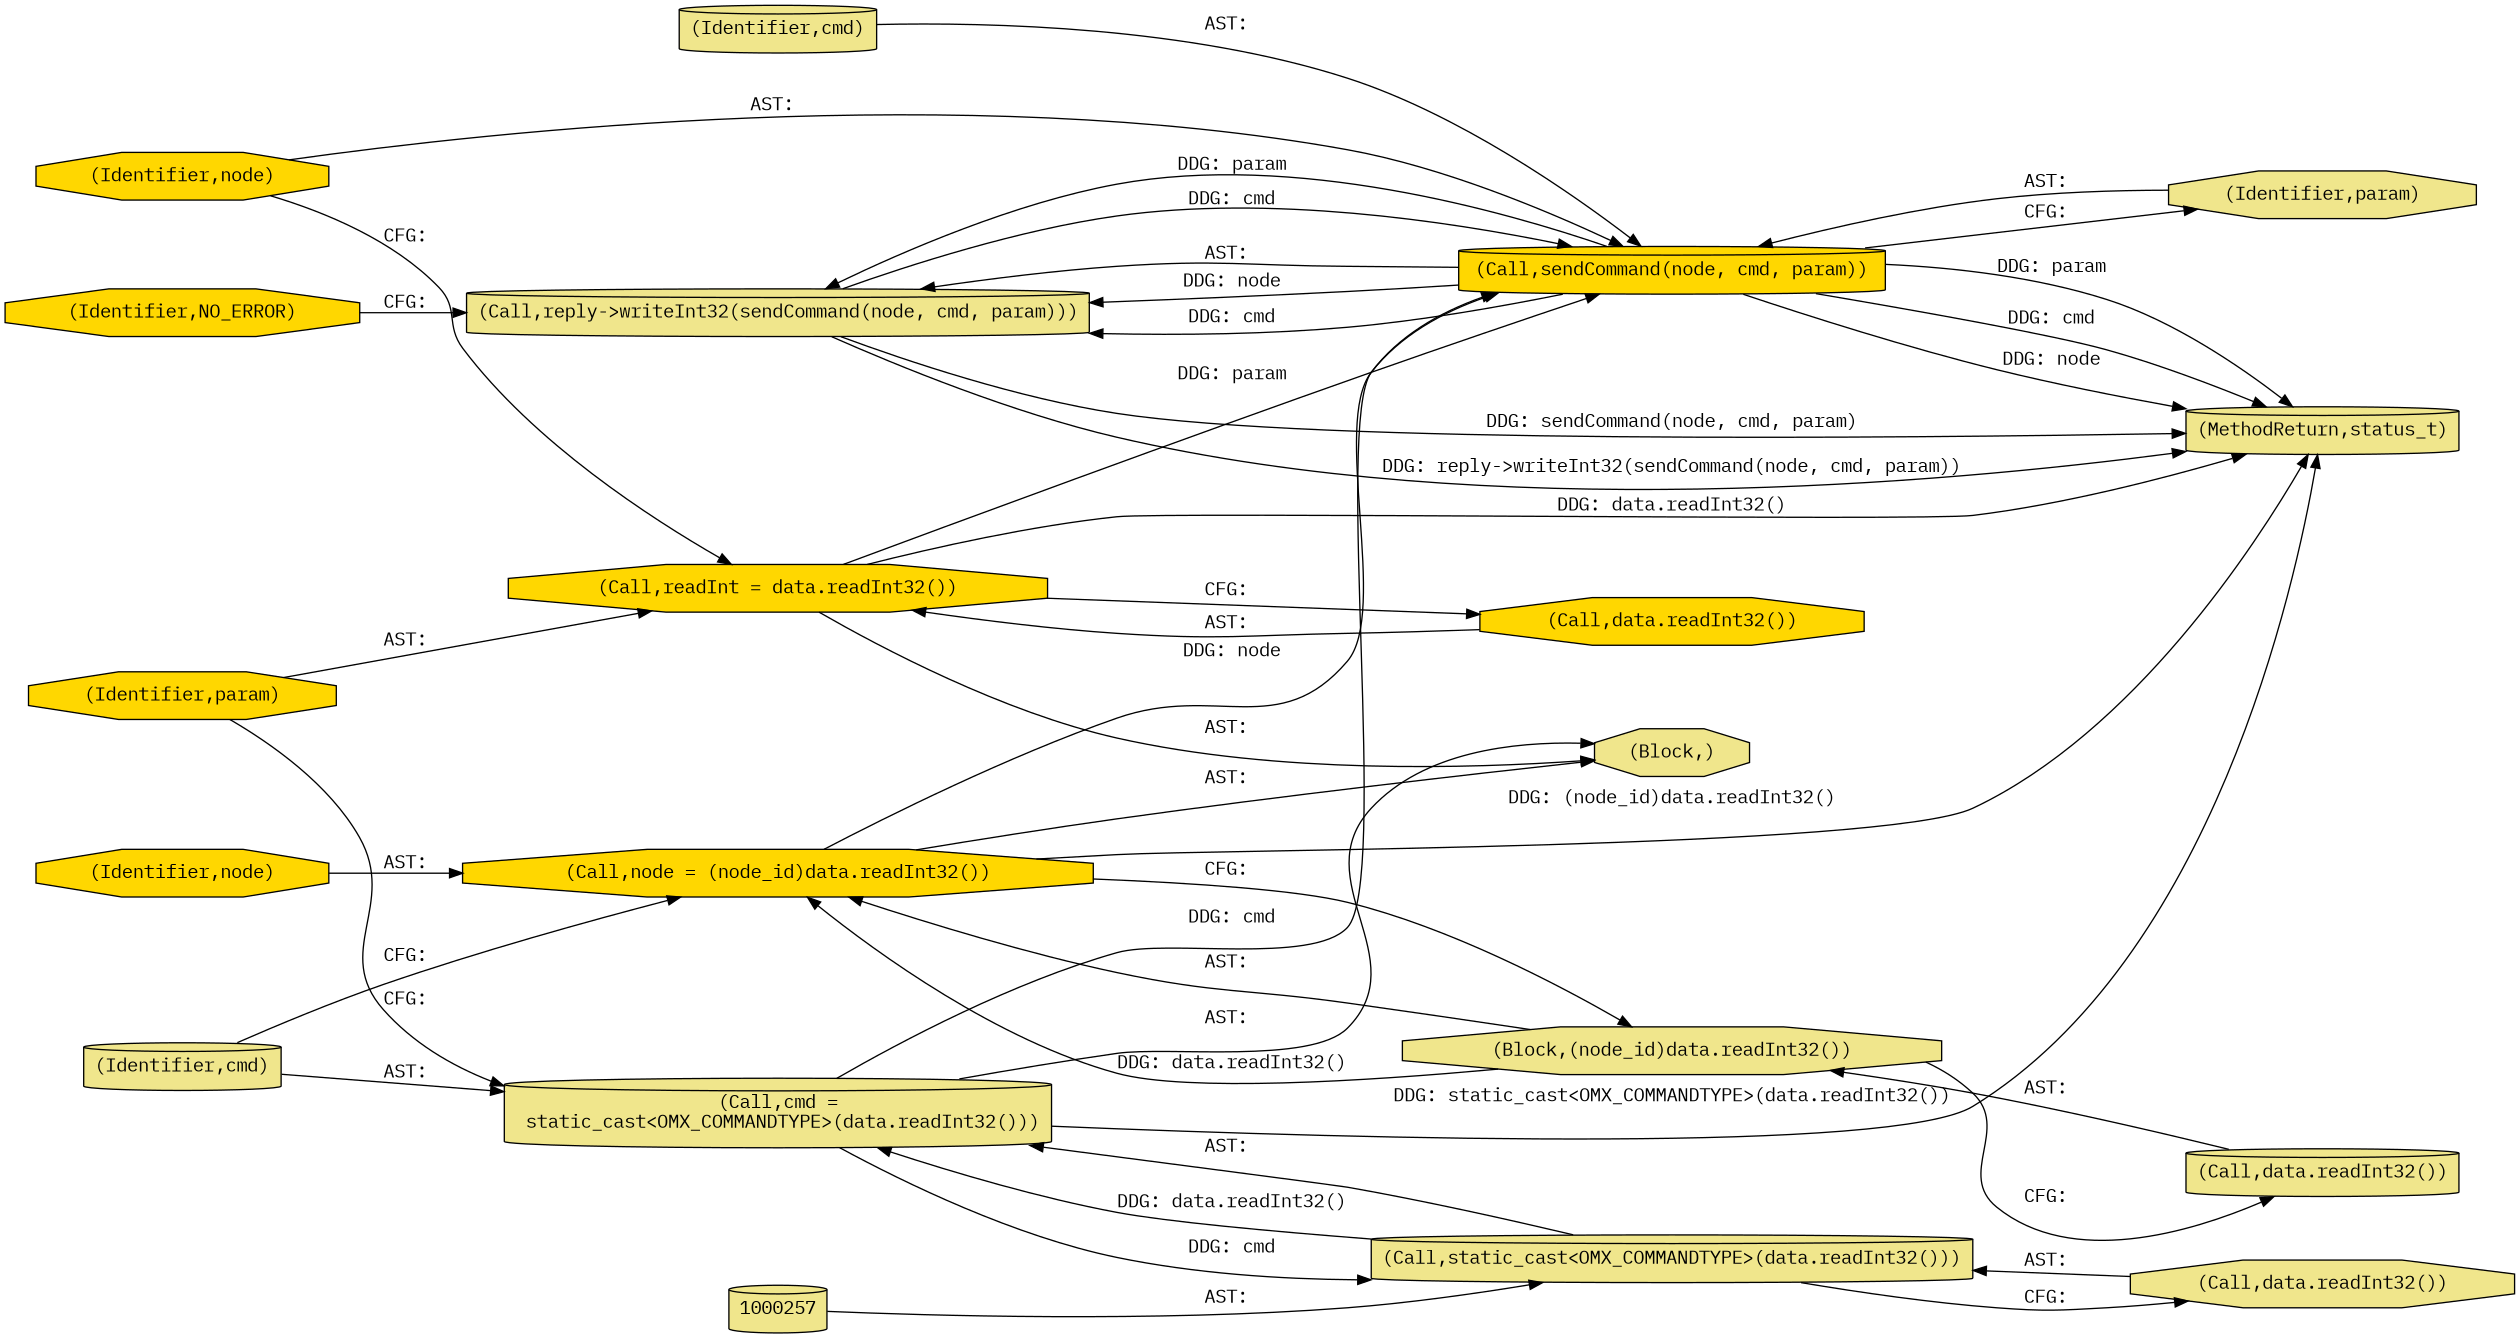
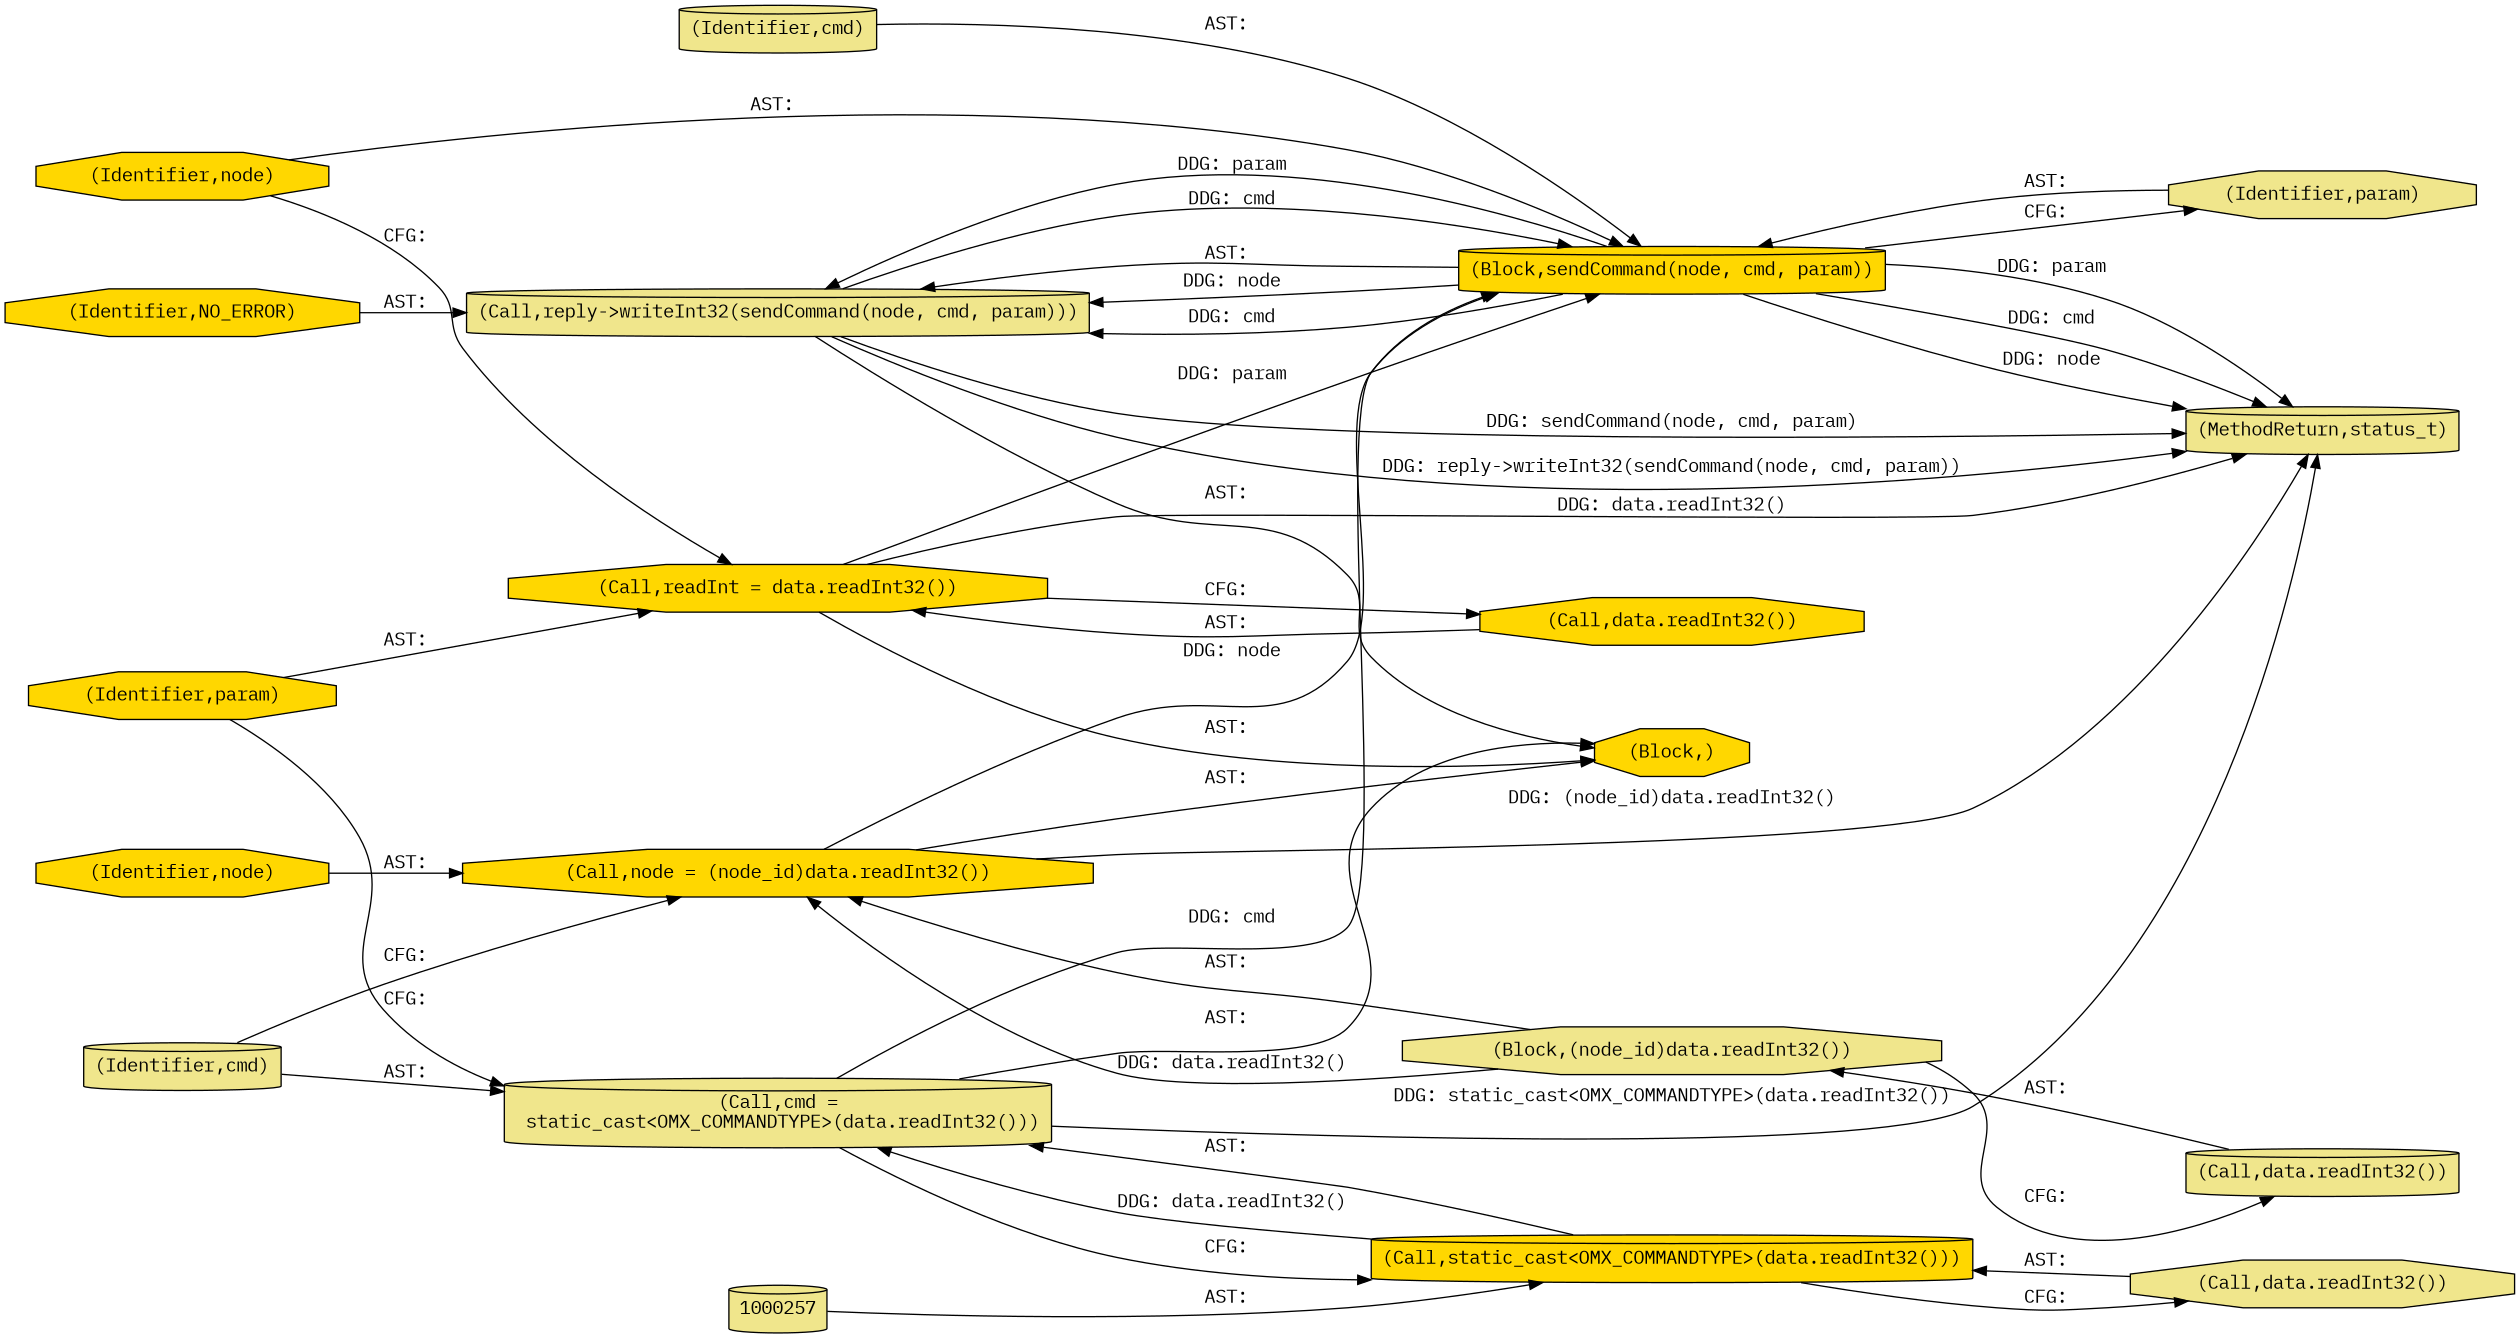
(1672, 270) -> (1672, 270)
(411, 303) -> (411, 303)
none -> (1225, 525)
(1672, 753) -> (1672, 753)
(1368, 908) -> none
(1232, 1247) -> (1232, 1247)
(1672, 1259) -> (1672, 1259)
